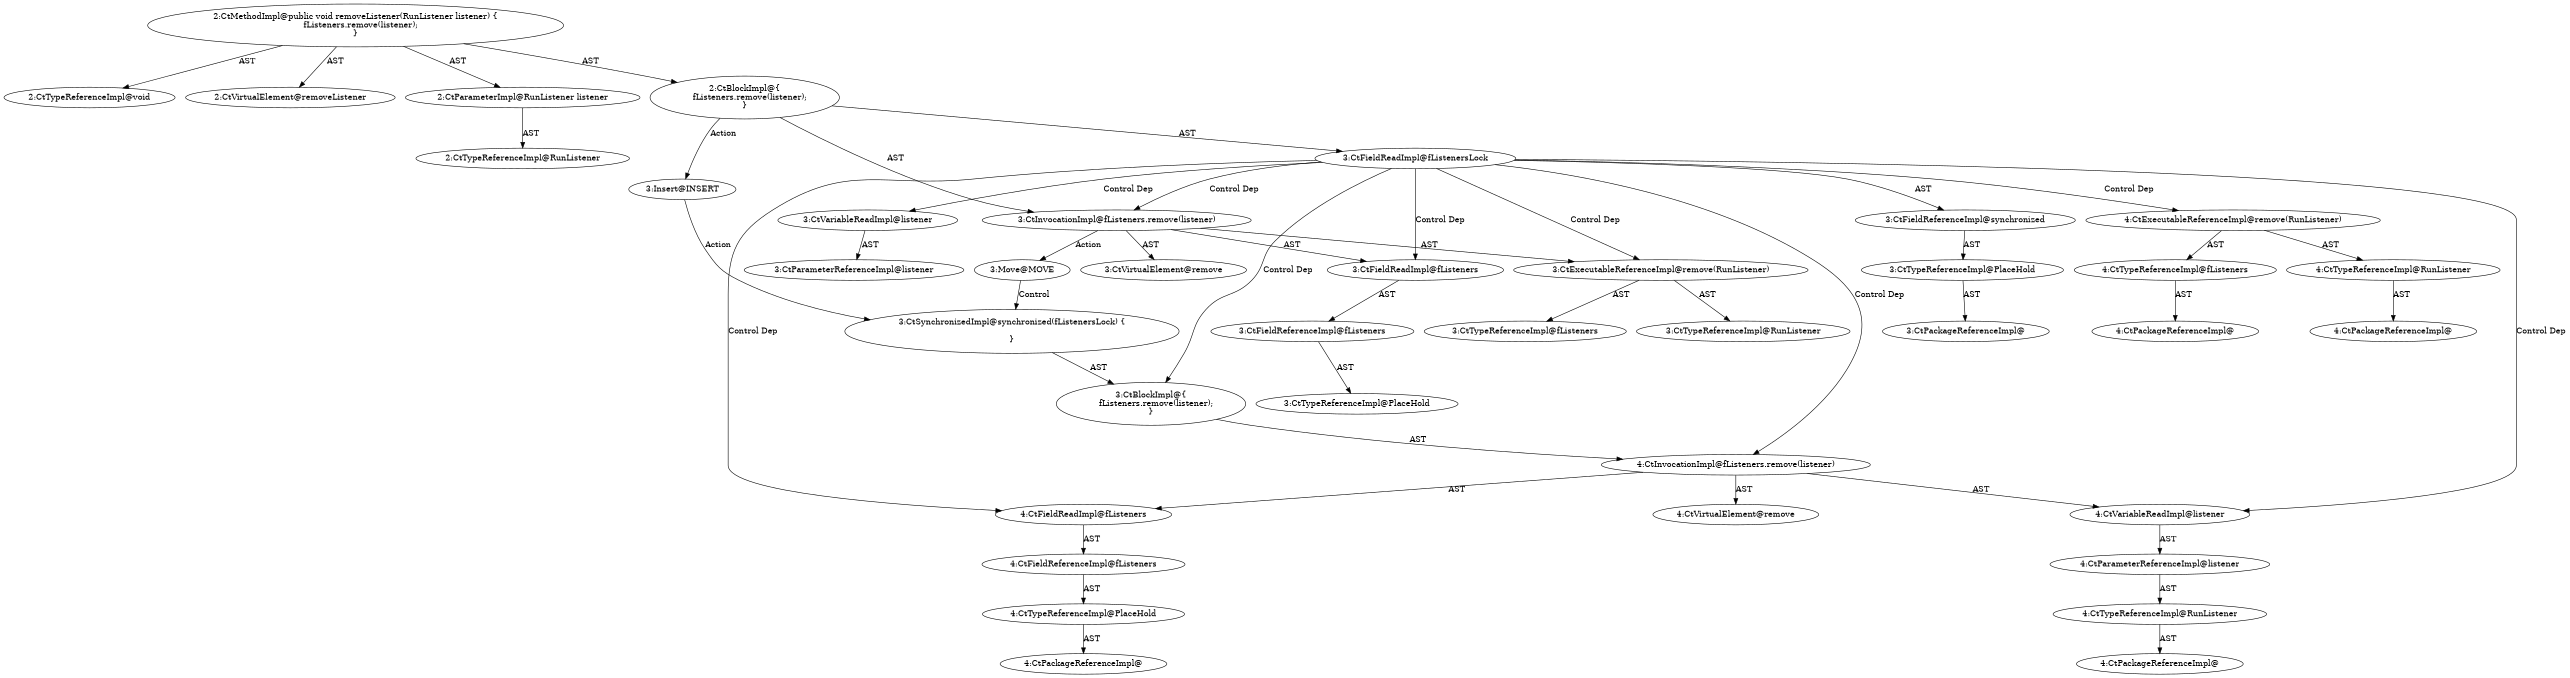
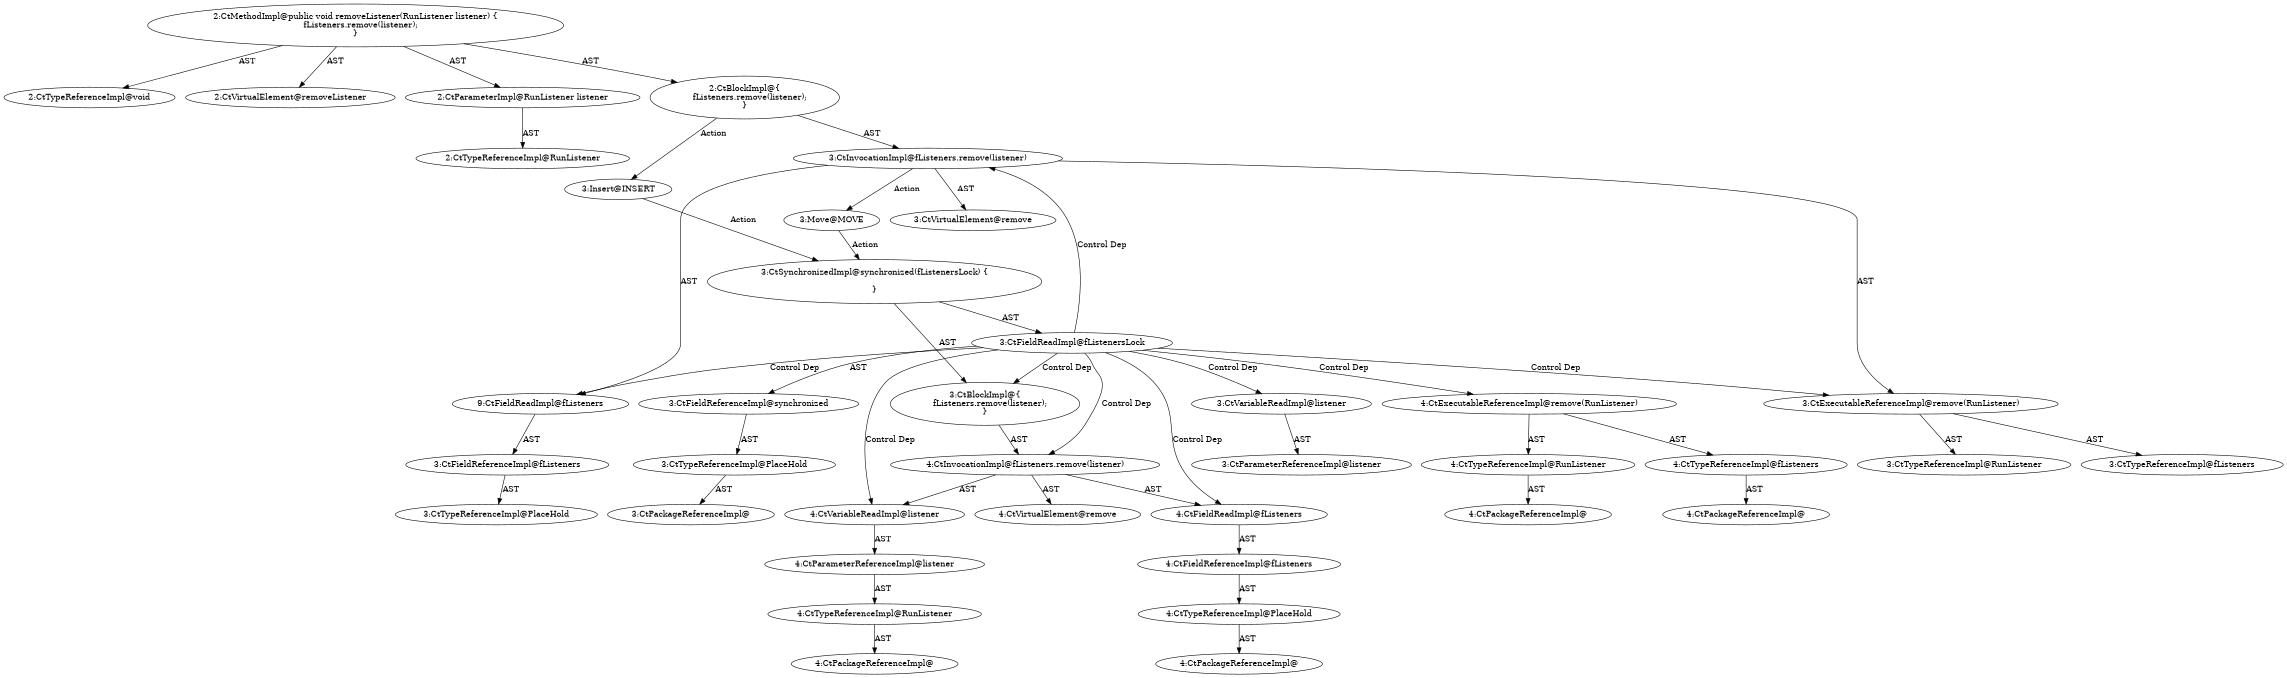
(1084, 128) -> (987, 317)
(1415, 270) -> (540, 404)
(1034, 295) -> (865, 245)
